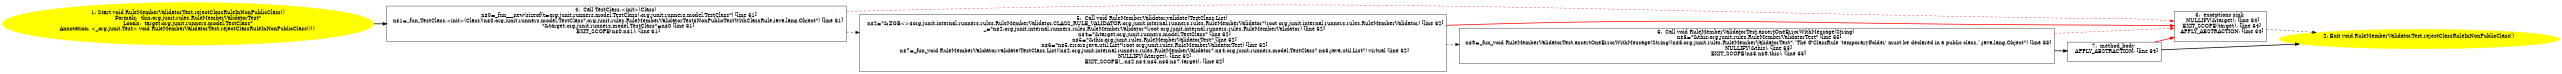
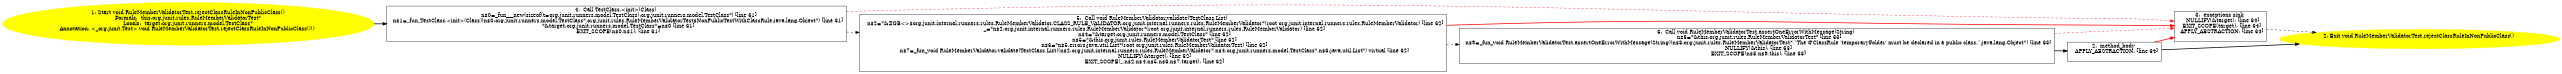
(2114, 52) -> (2114, 52)
